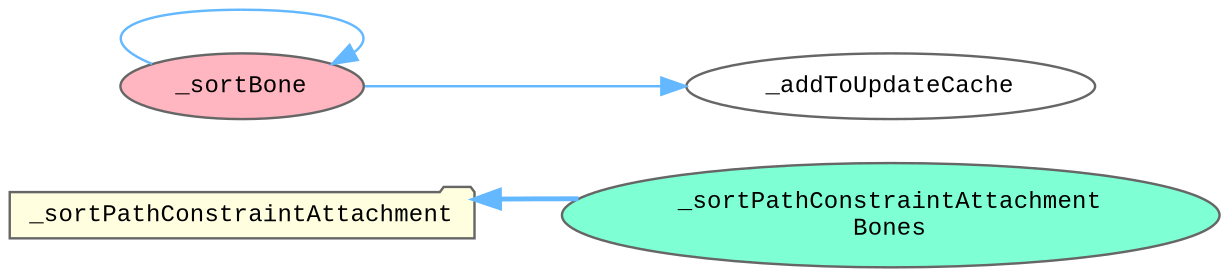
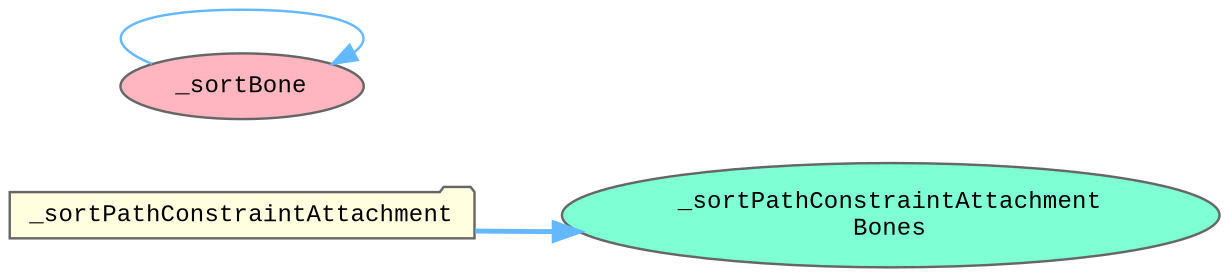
(891, 86) -> none
(539, 199) -> (515, 231)
